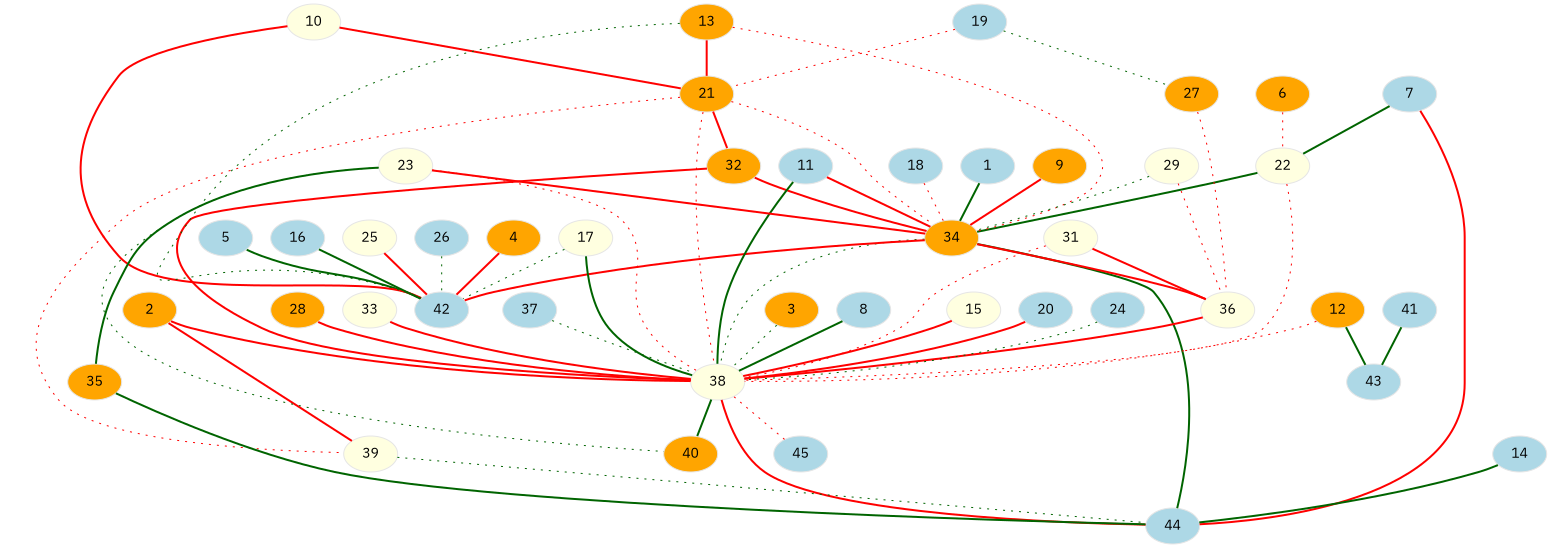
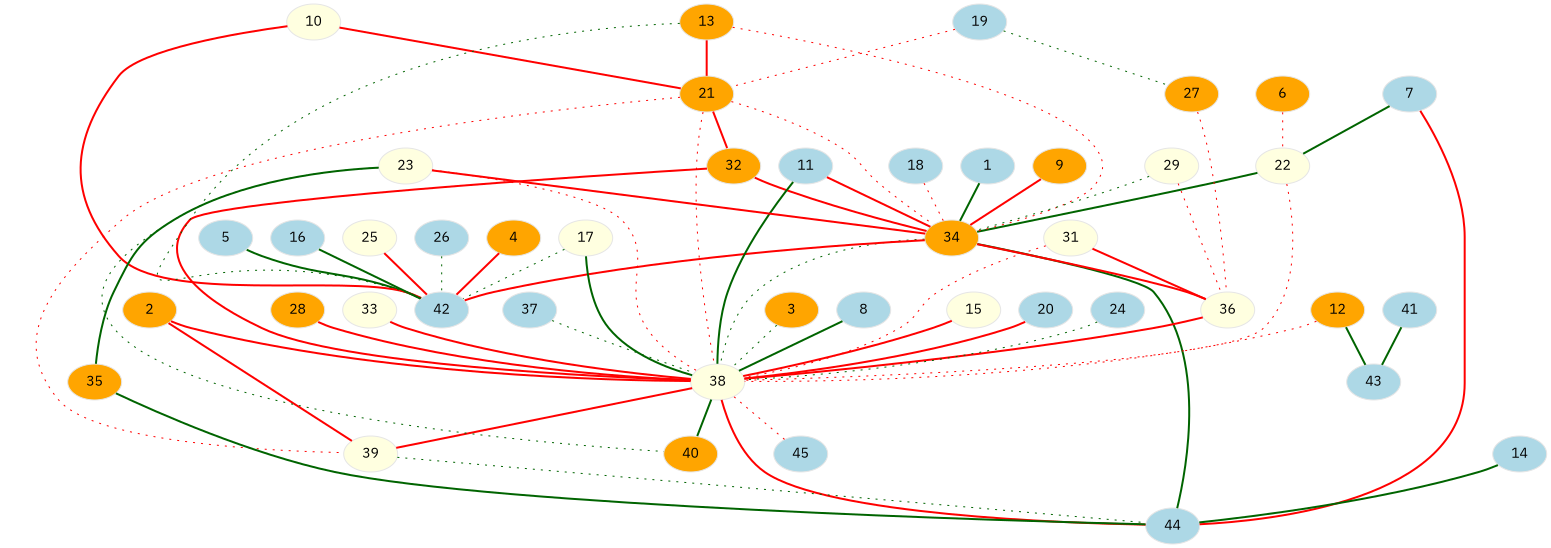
none -> (544, 418)
